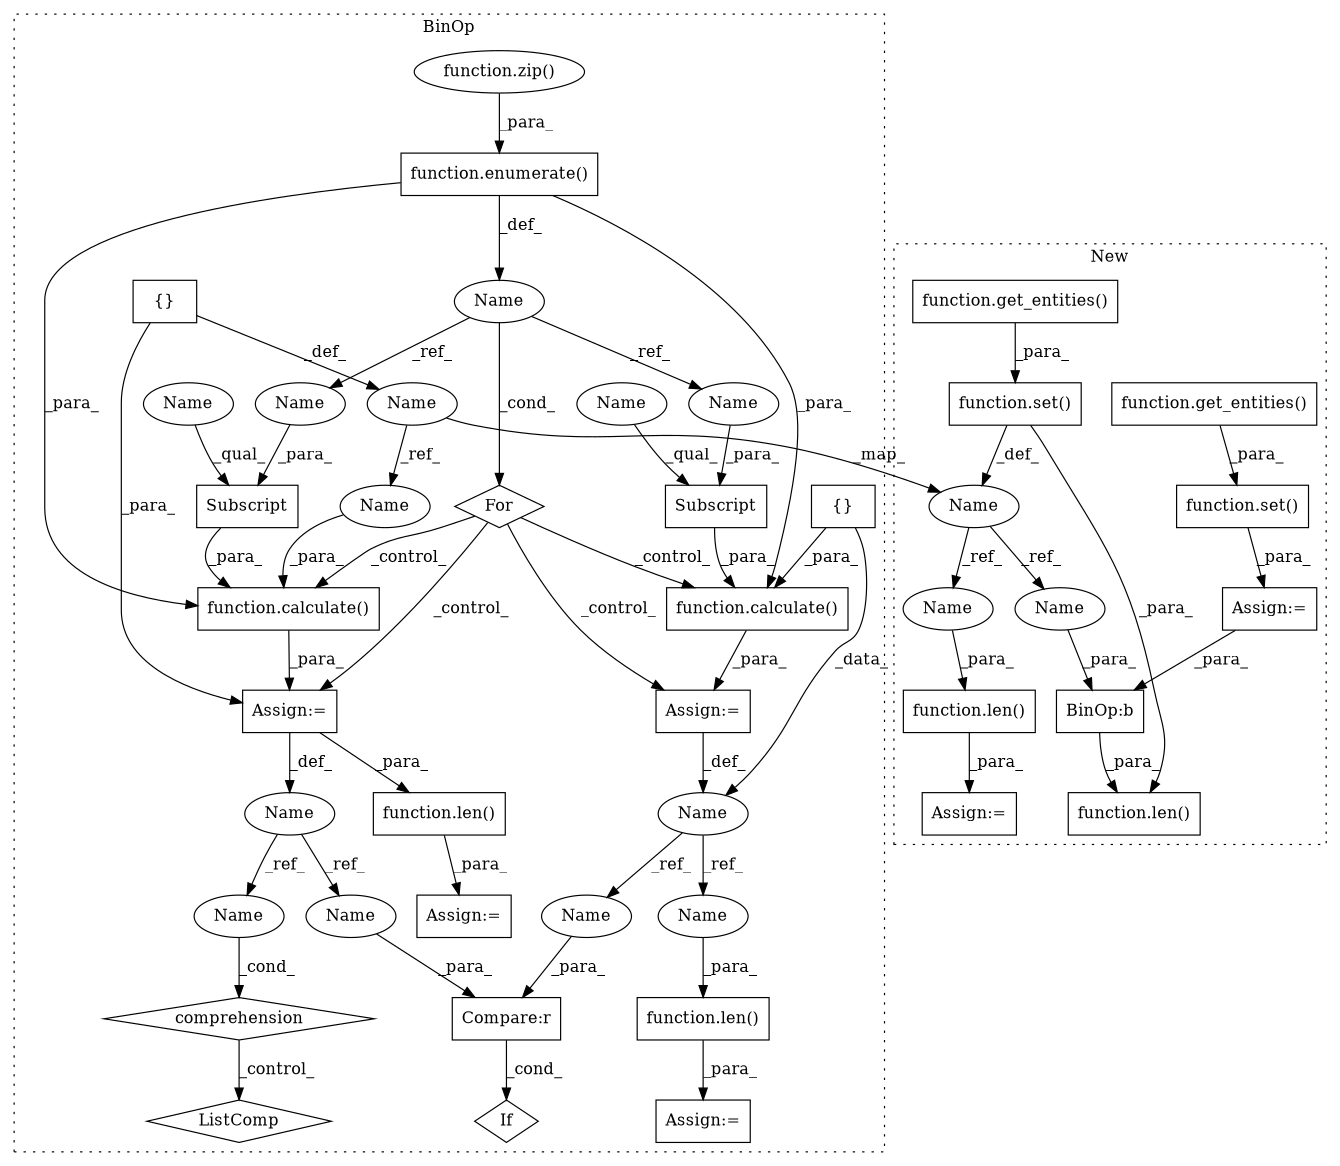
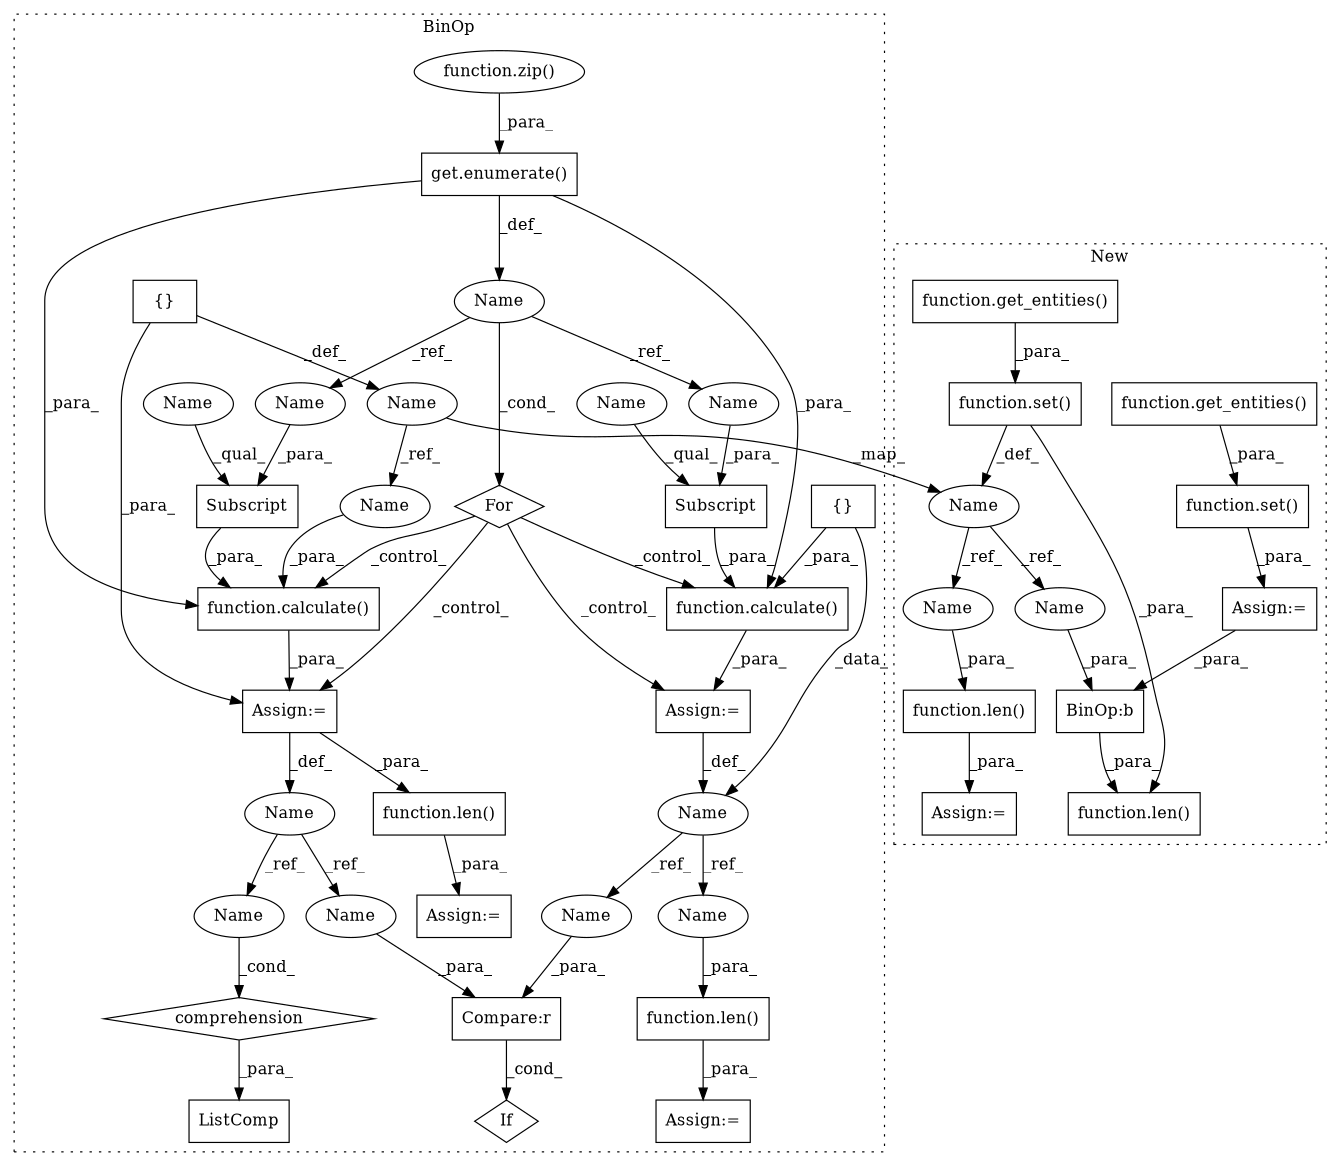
(499, 174) -> (499, 174)
(277, 1070) -> (266, 1070)
(239, 1121) -> (239, 1121)
